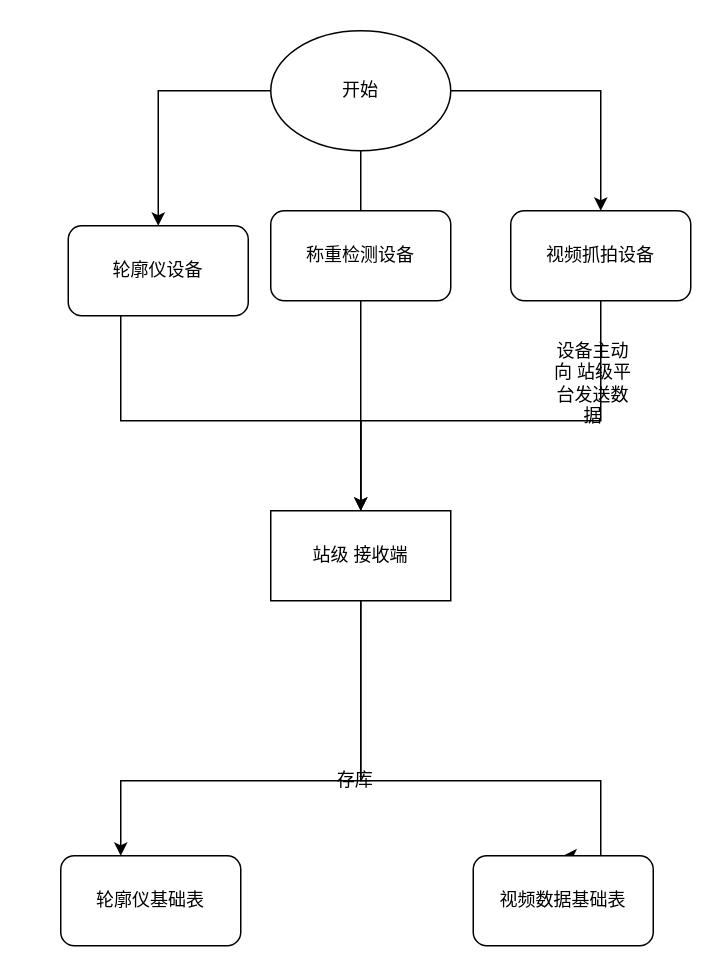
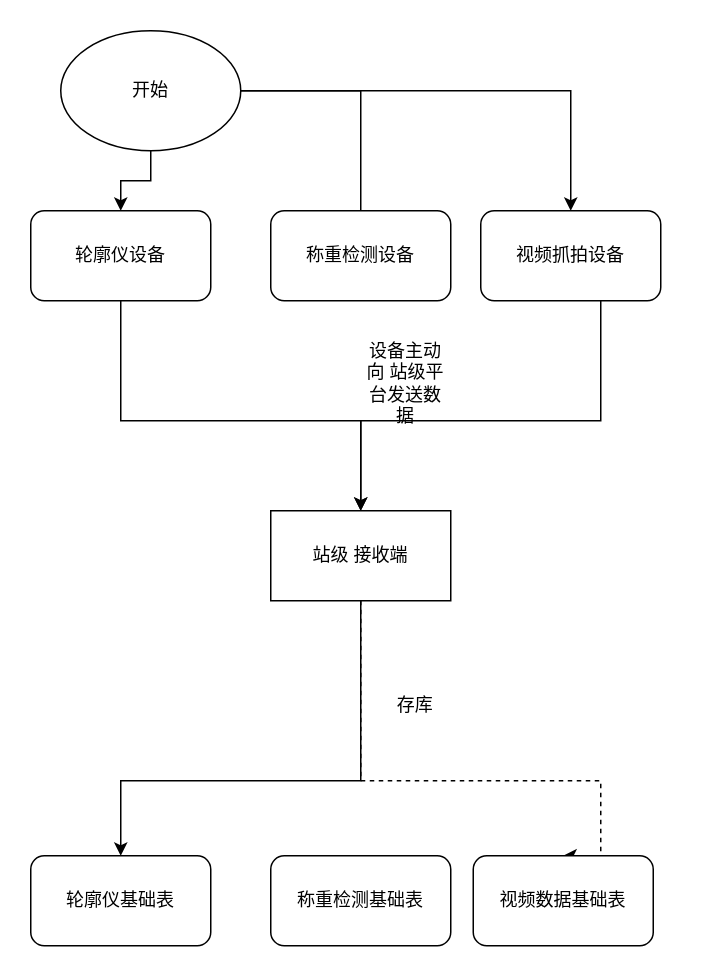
(361, 91) -> (151, 91)
(601, 256) -> (571, 256)
(158, 271) -> (121, 256)
(361, 359) -> none
(593, 383) -> (406, 383)
(355, 781) -> (415, 706)
(521, 781) -> (521, 781)
(151, 901) -> (121, 901)
none -> (361, 901)
